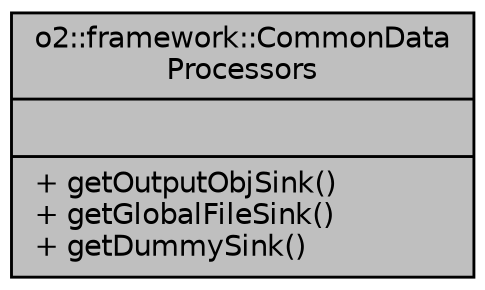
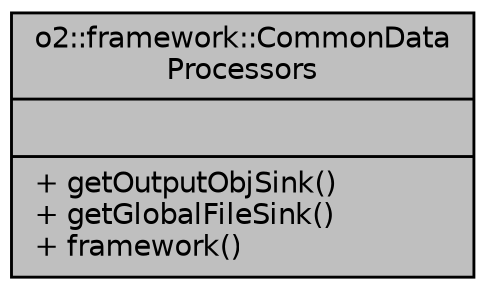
(171, 247) -> (139, 247)
